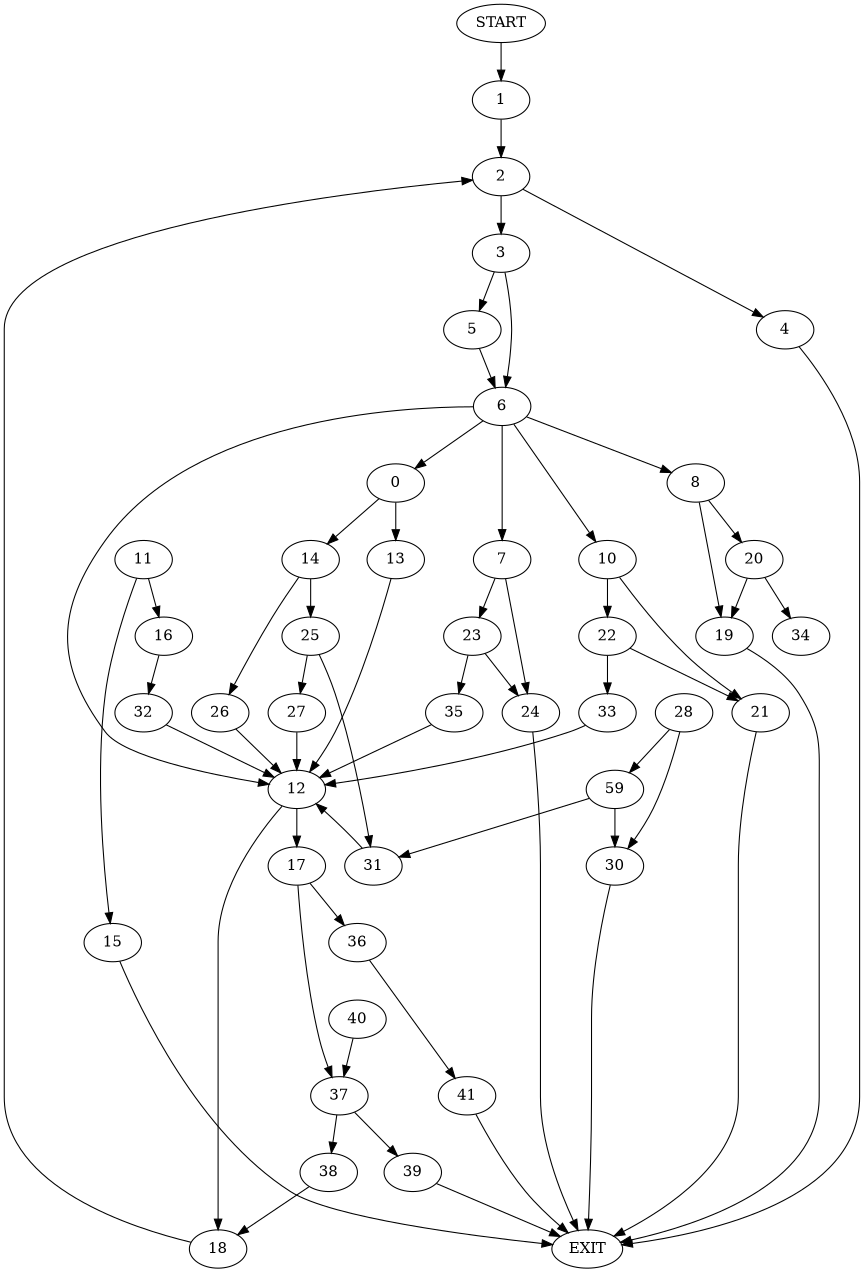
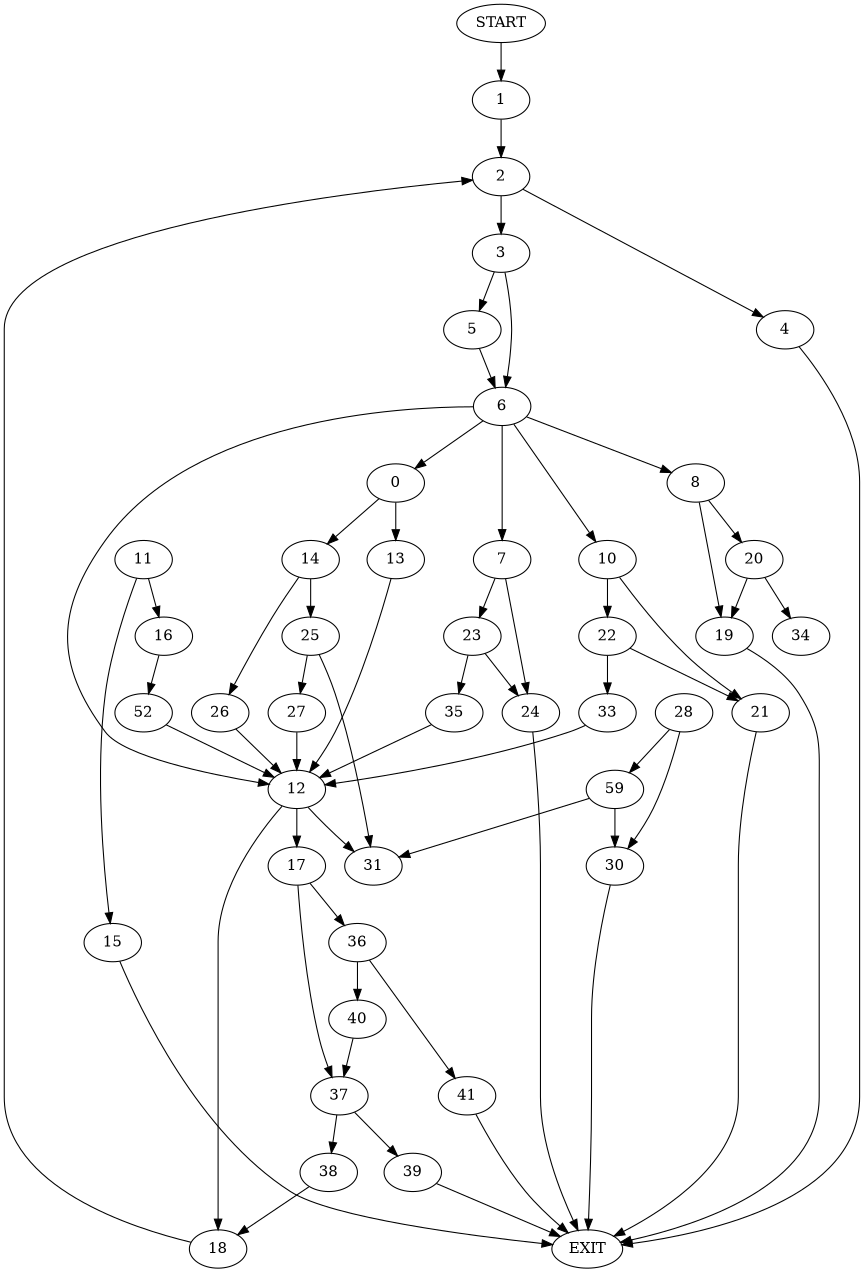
(144, 713) -> (144, 713)
(344, 829) -> (327, 826)
none -> (357, 976)
